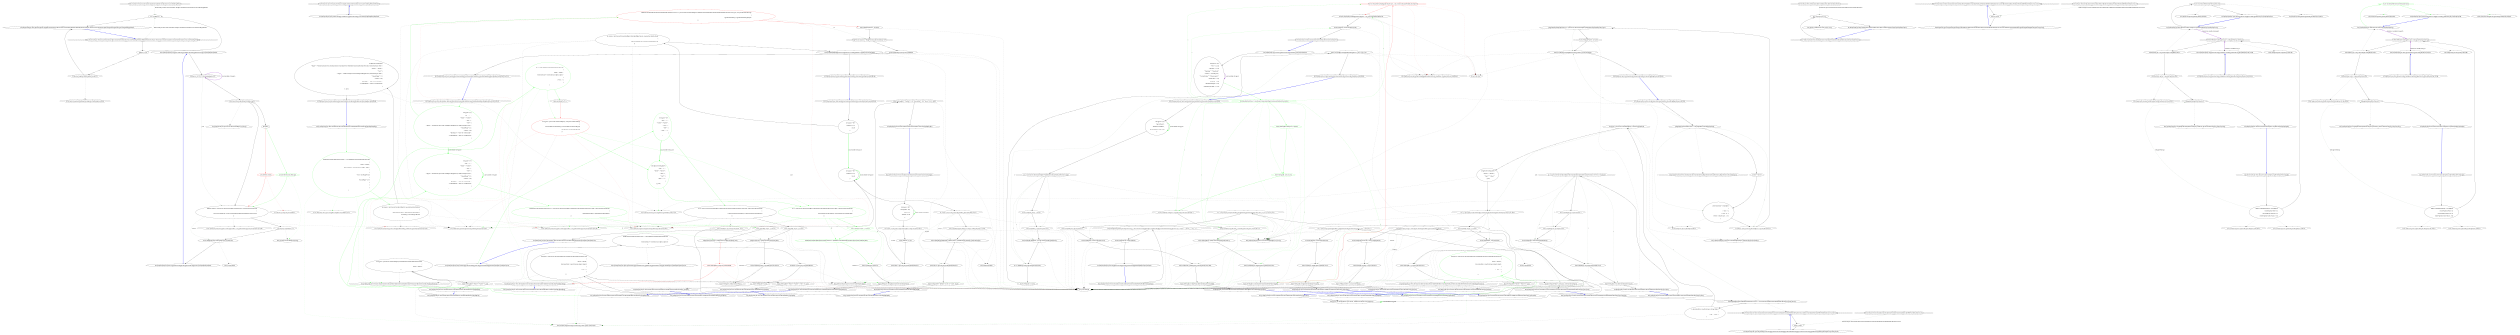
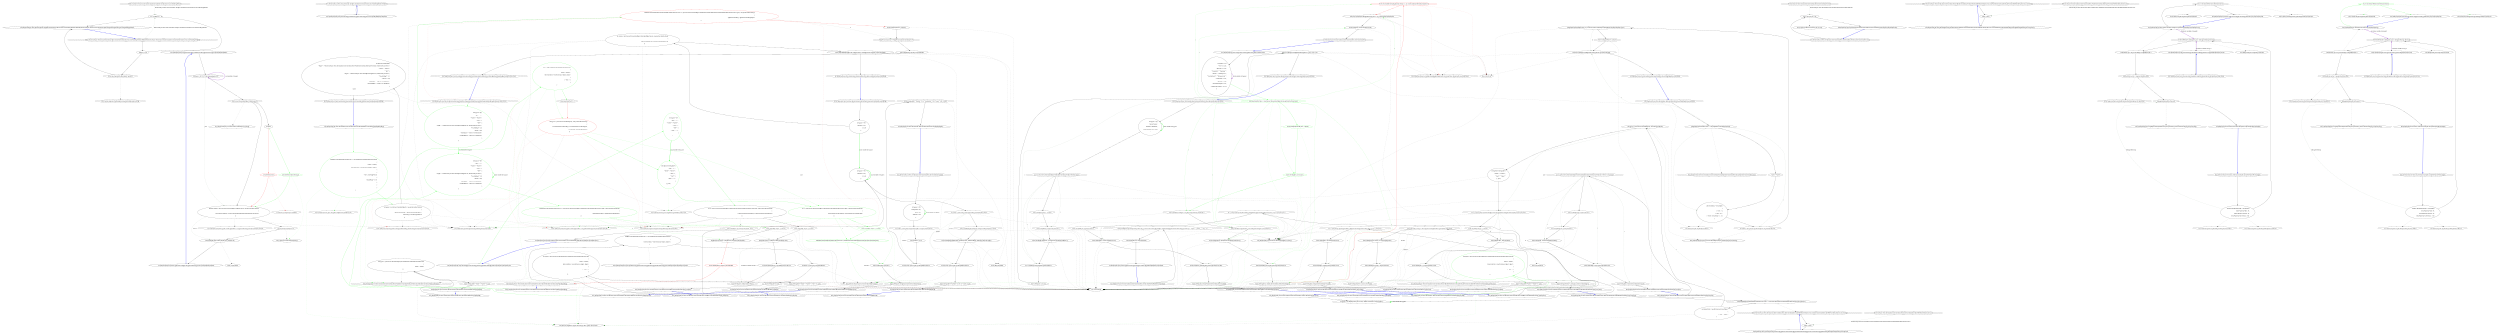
(742, 265) -> (749, 265)
